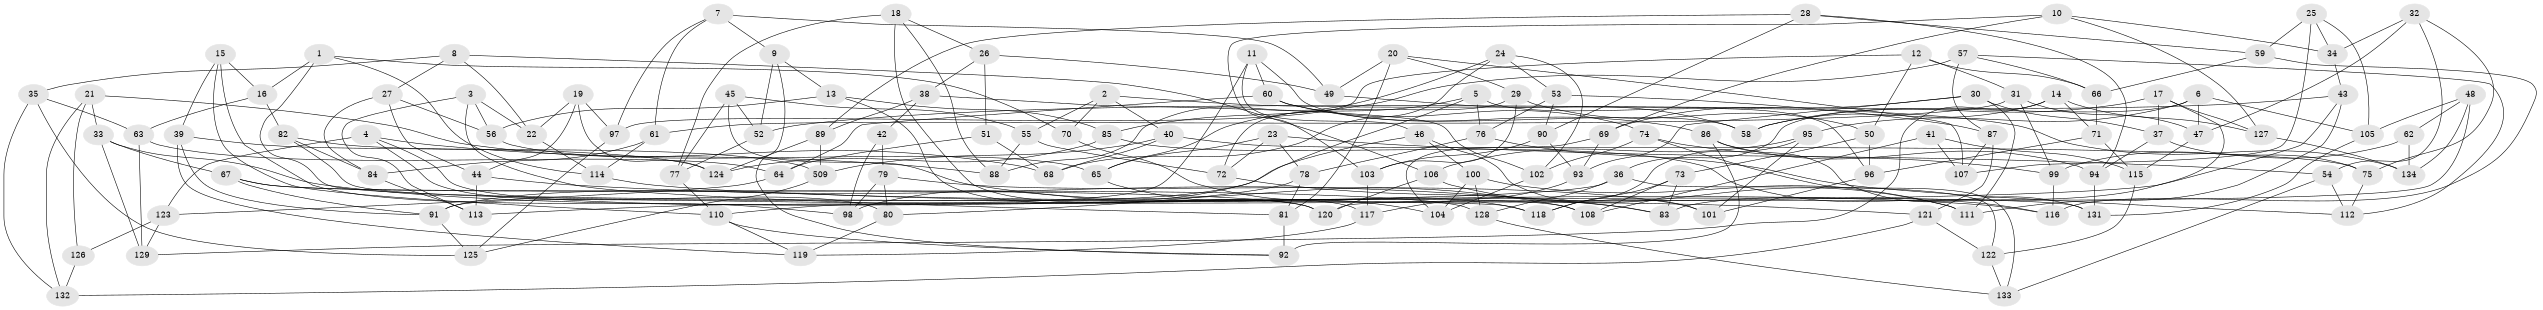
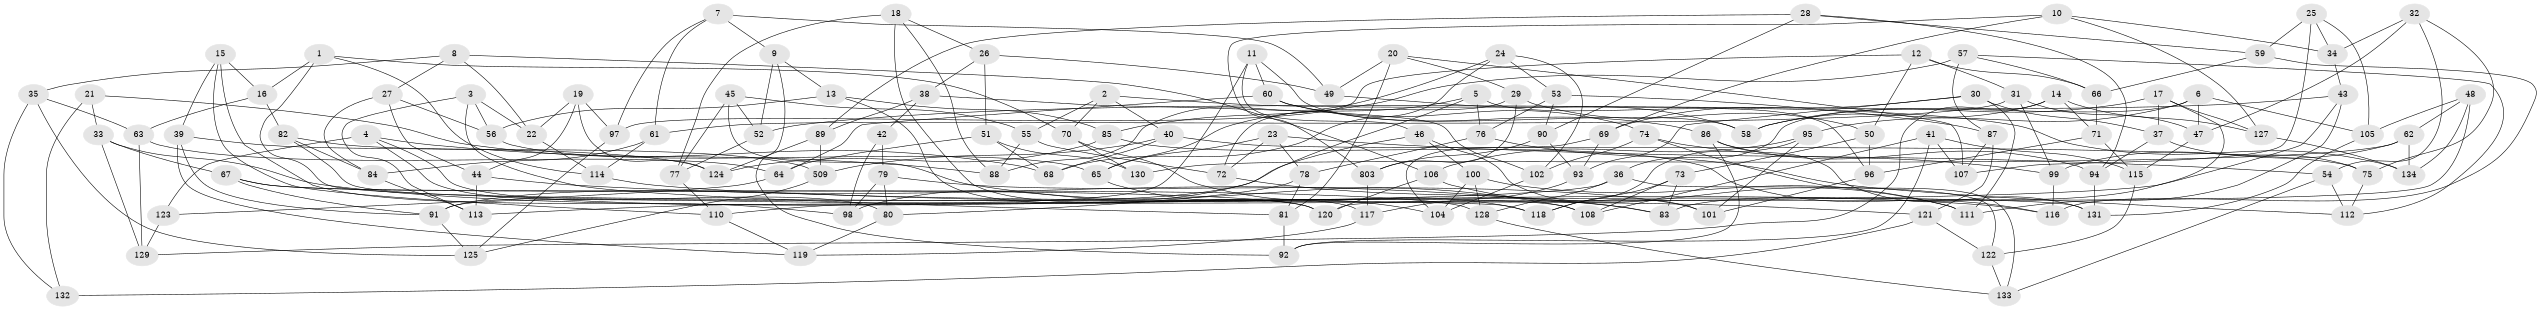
none -> (1138, 175)
(1367, 175) -> (1367, 175)
(998, 248) -> (1705, 241)
(78, 256) -> none
